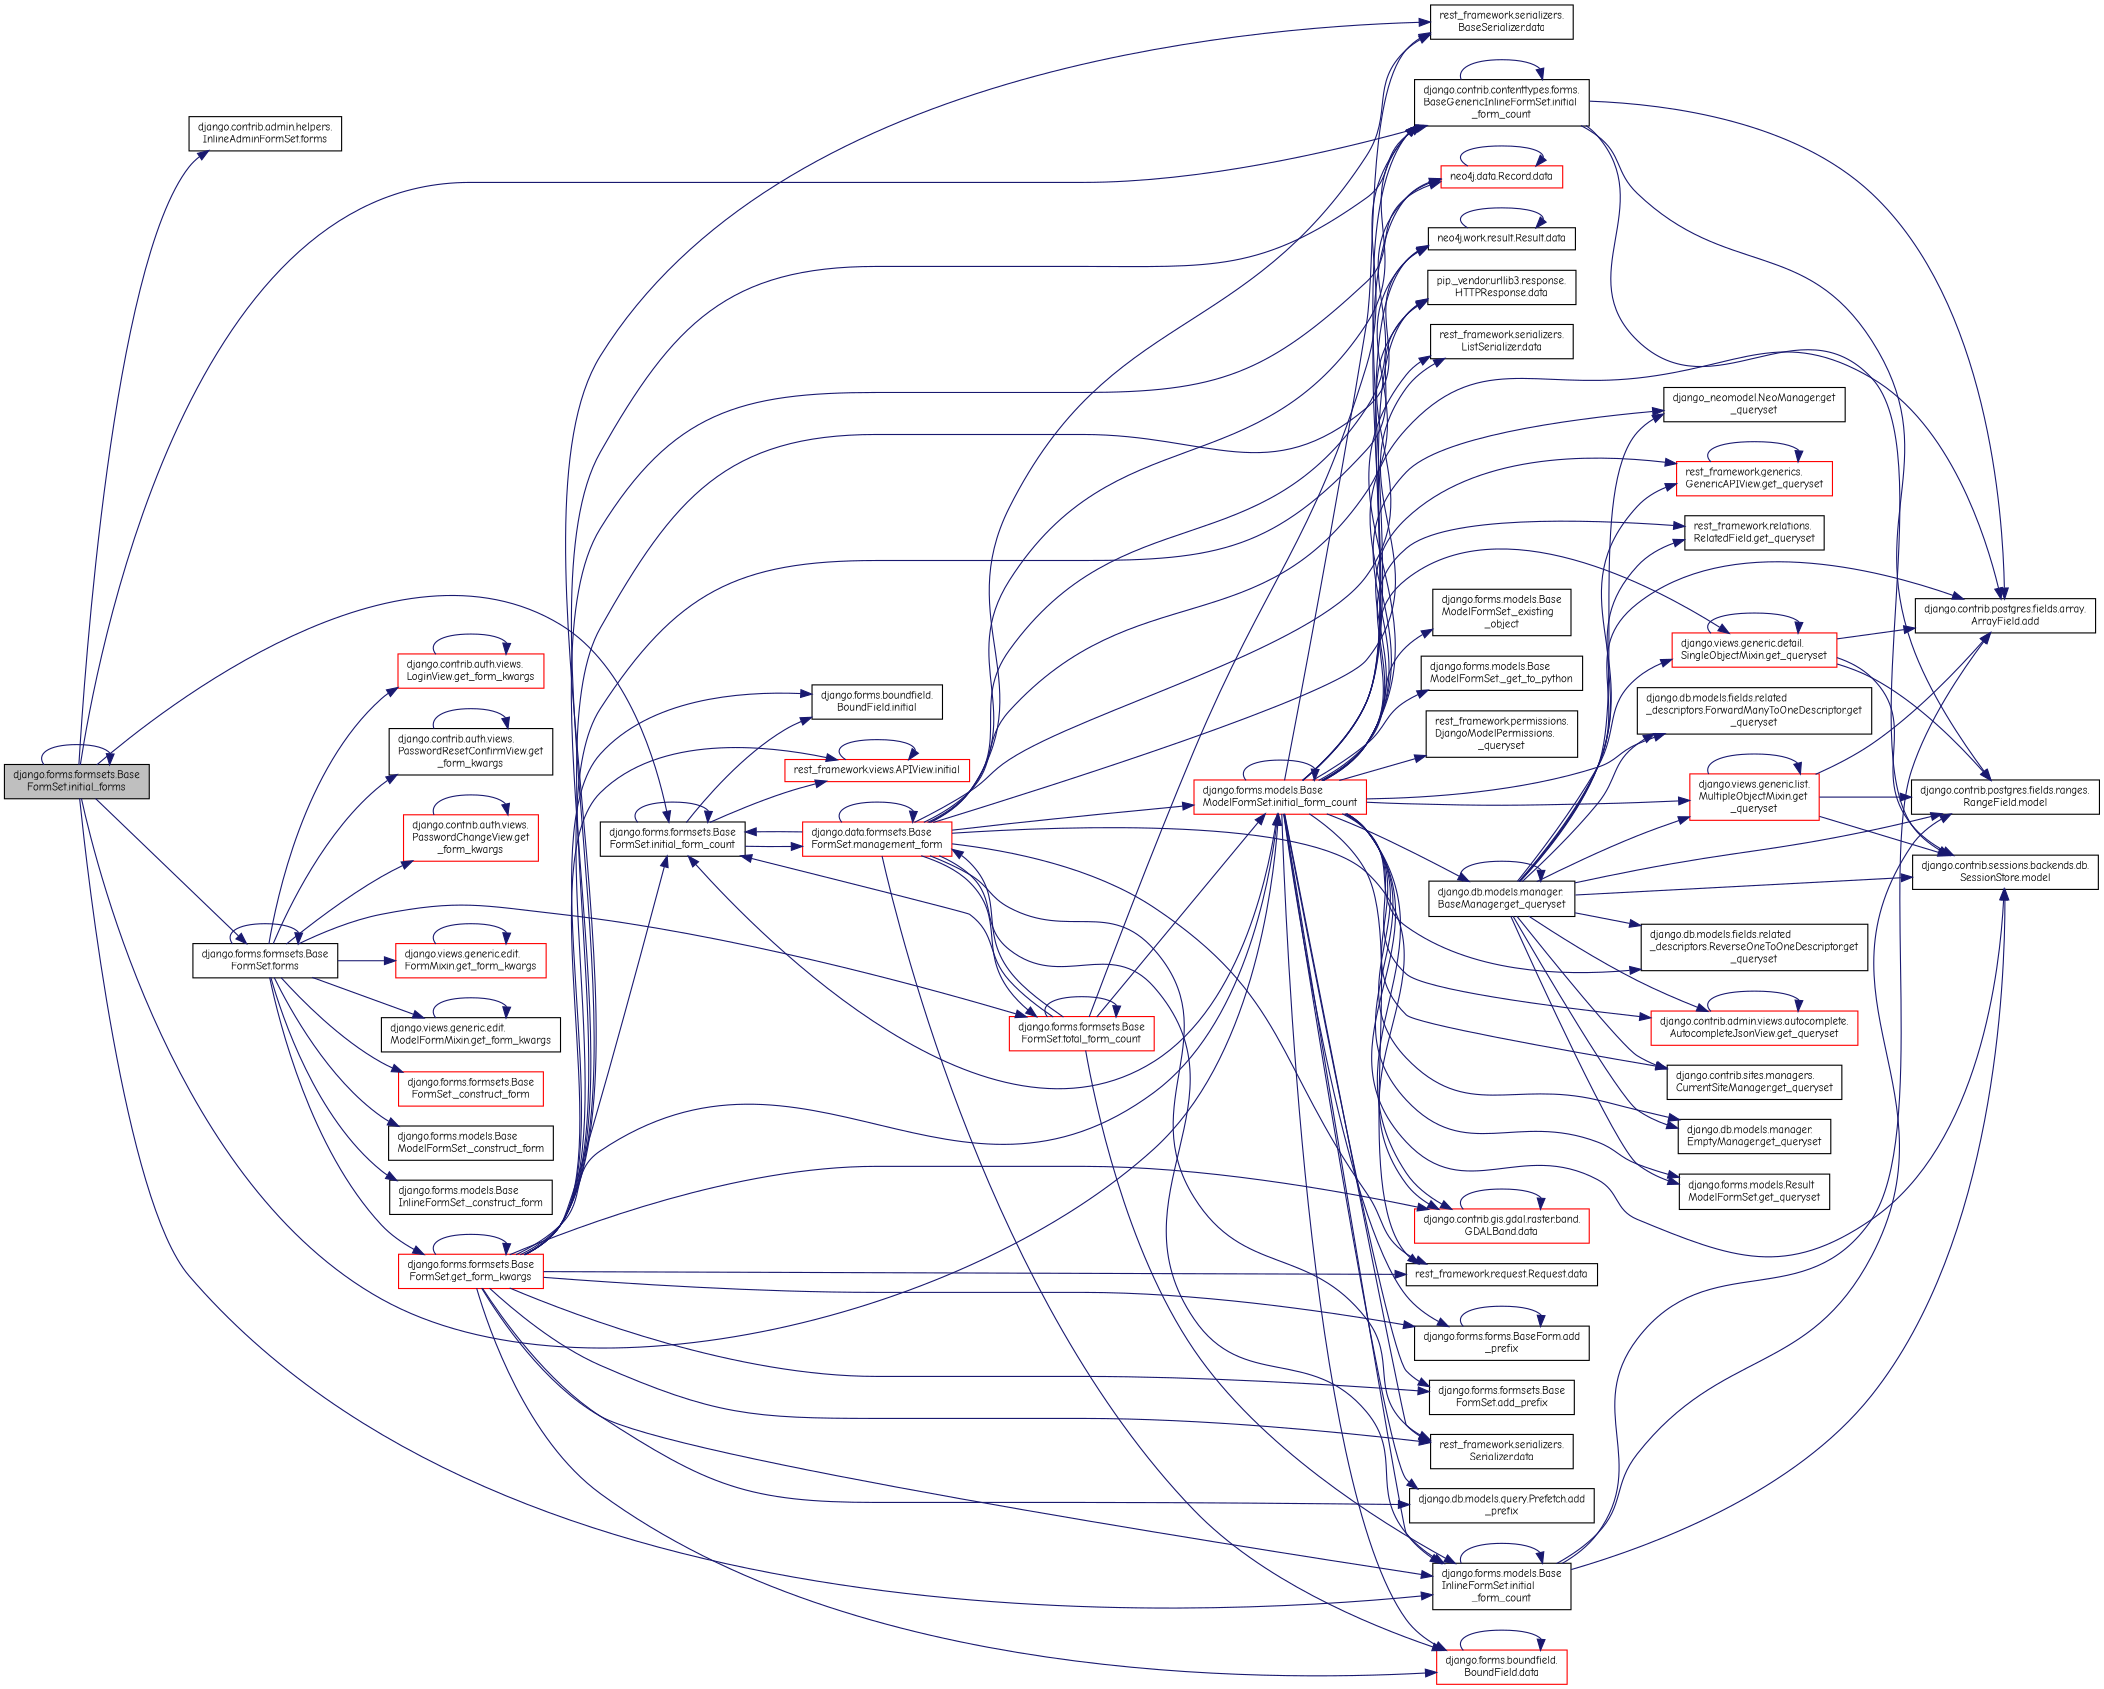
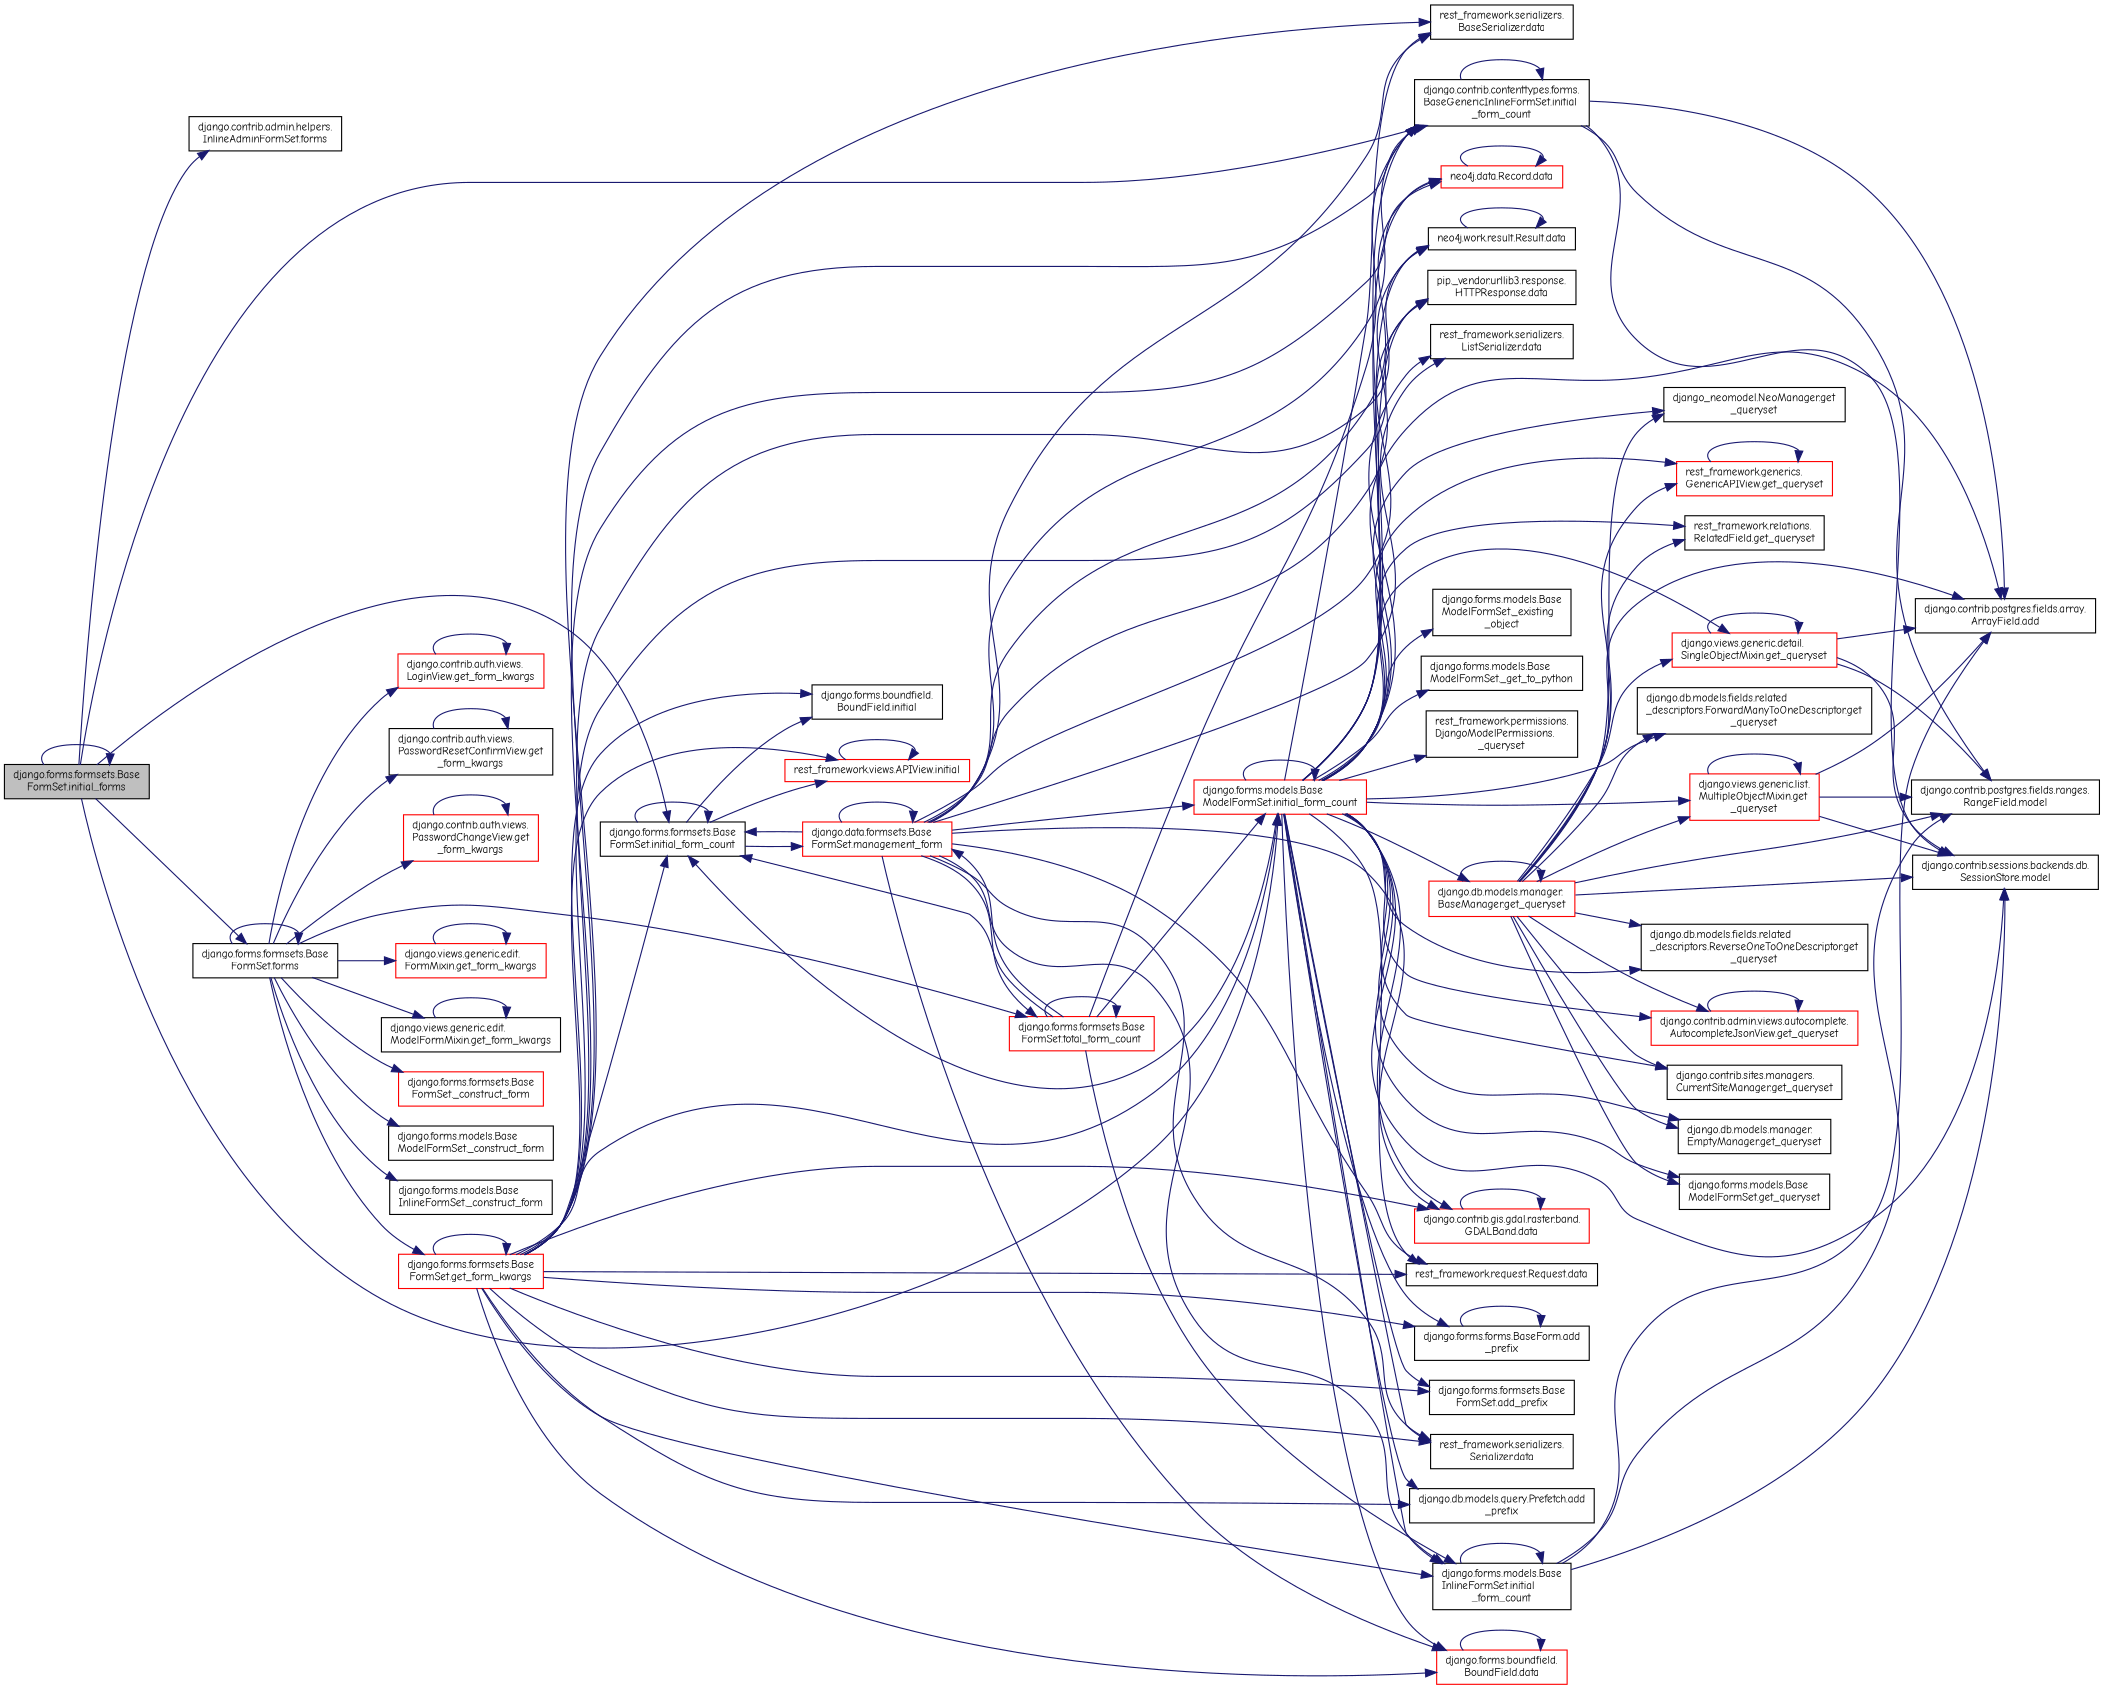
(1502, 899) -> (1502, 899)
(1755, 1192) -> (1755, 1192)
(529, 1502) -> none
